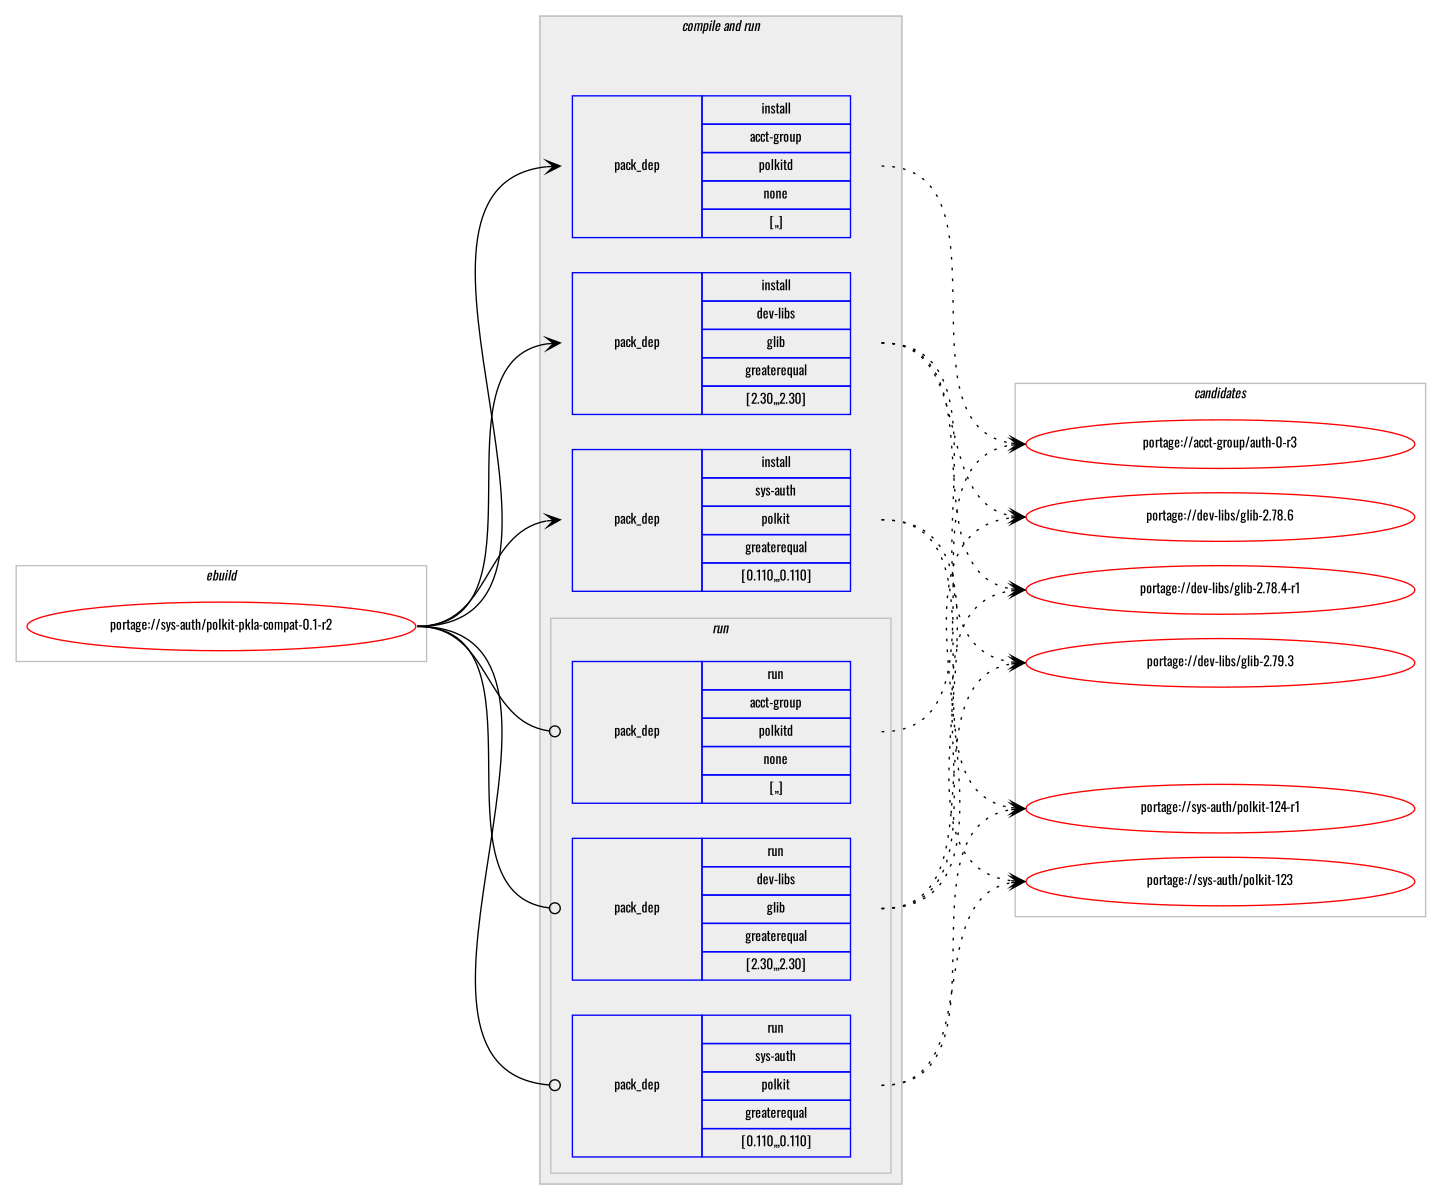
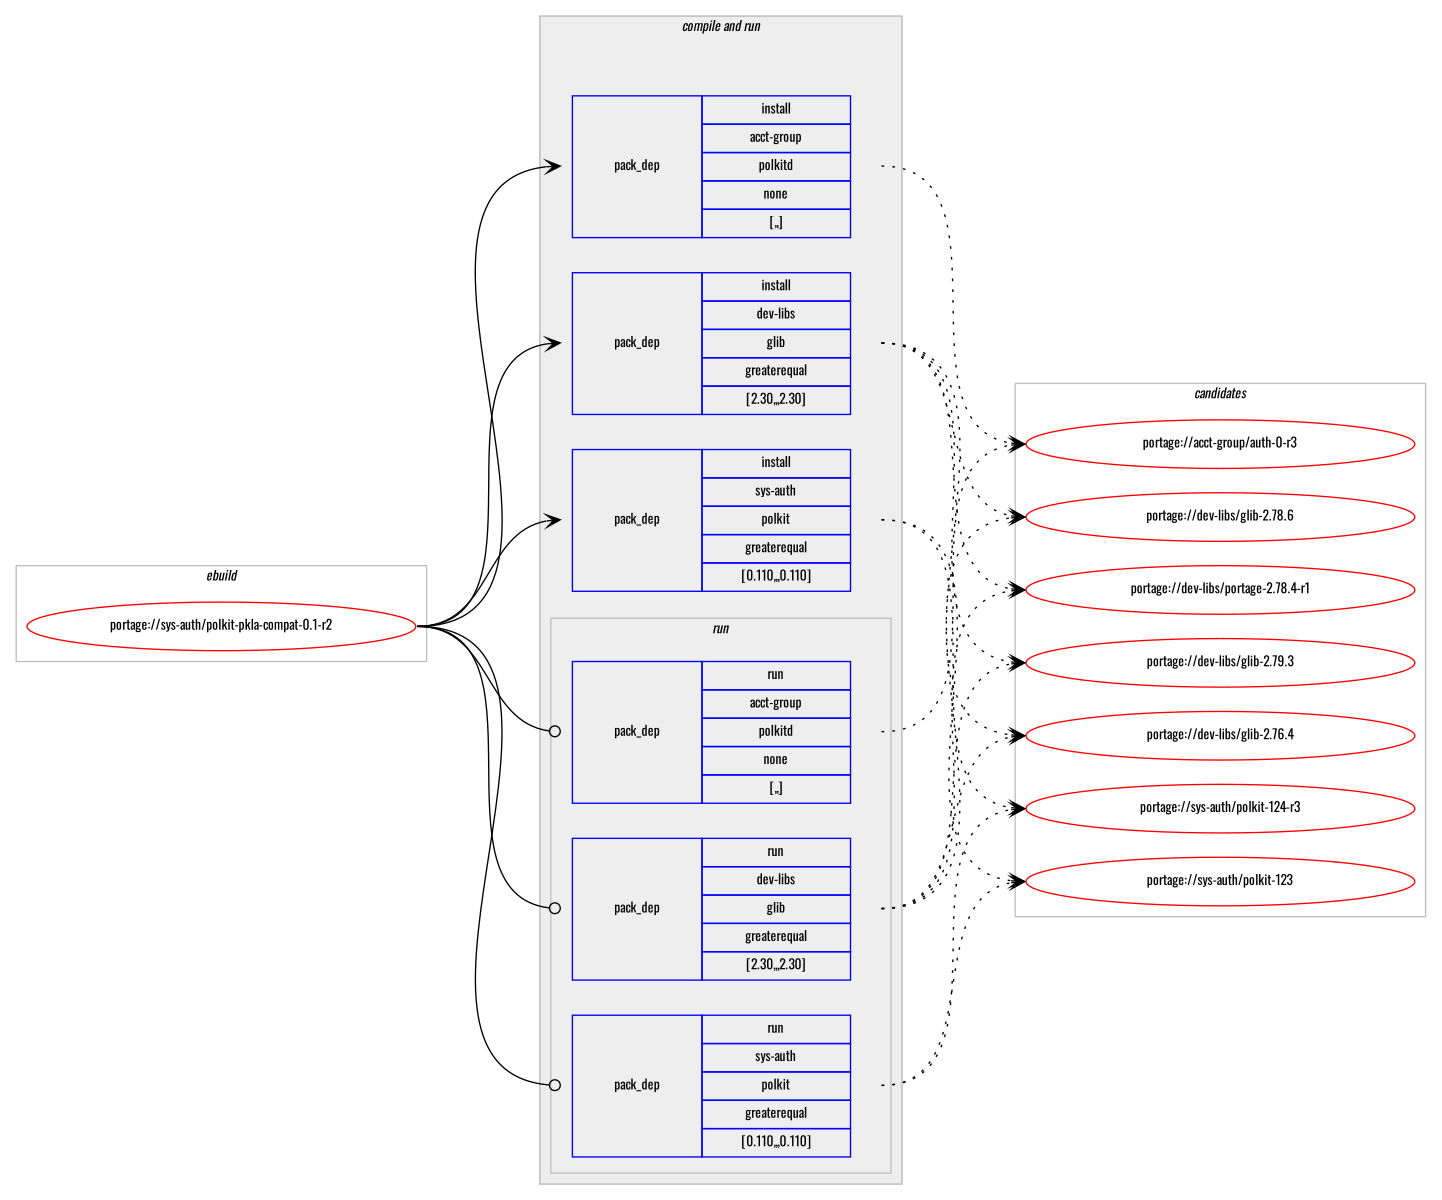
(1220, 590) -> (1220, 590)
none -> (1220, 736)
(1220, 809) -> (1220, 809)
